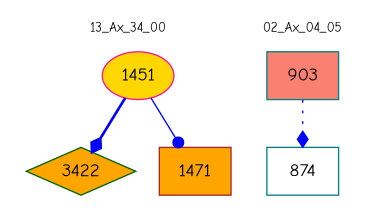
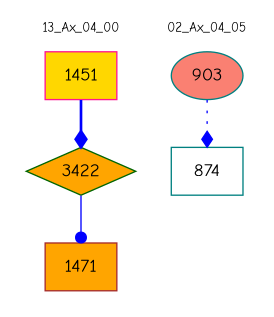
(129, 29) -> (81, 29)
(138, 76) -> (81, 76)
(303, 76) -> (207, 76)
(163, 118) -> (81, 214)
